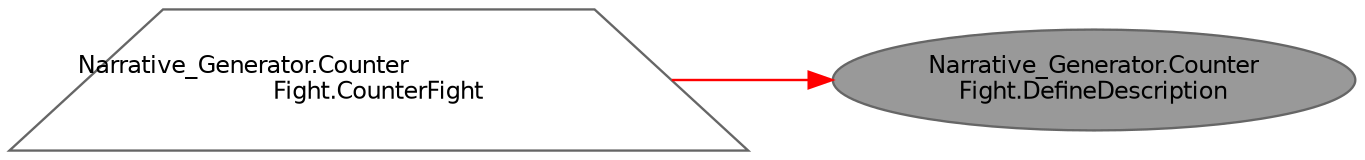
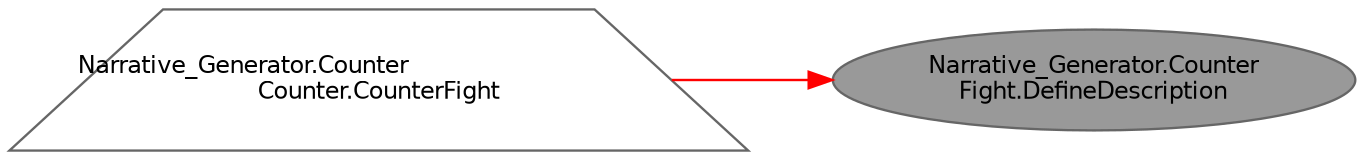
(379, 80) -> (379, 80)
